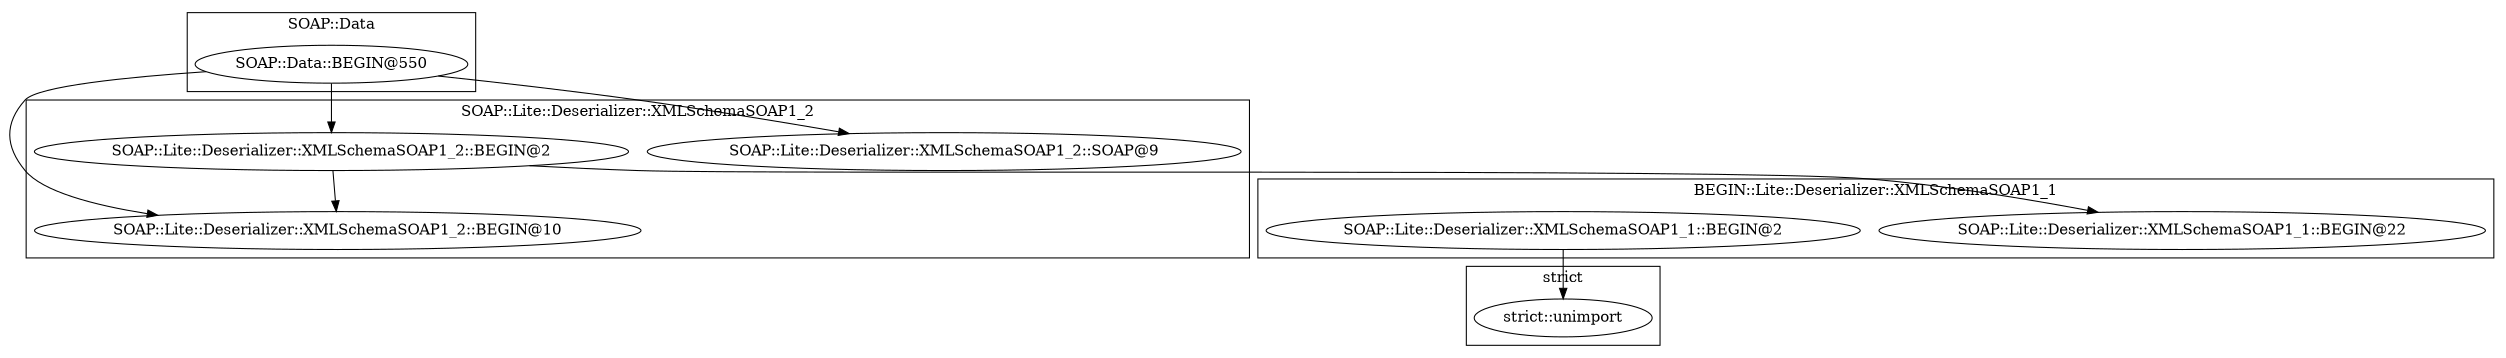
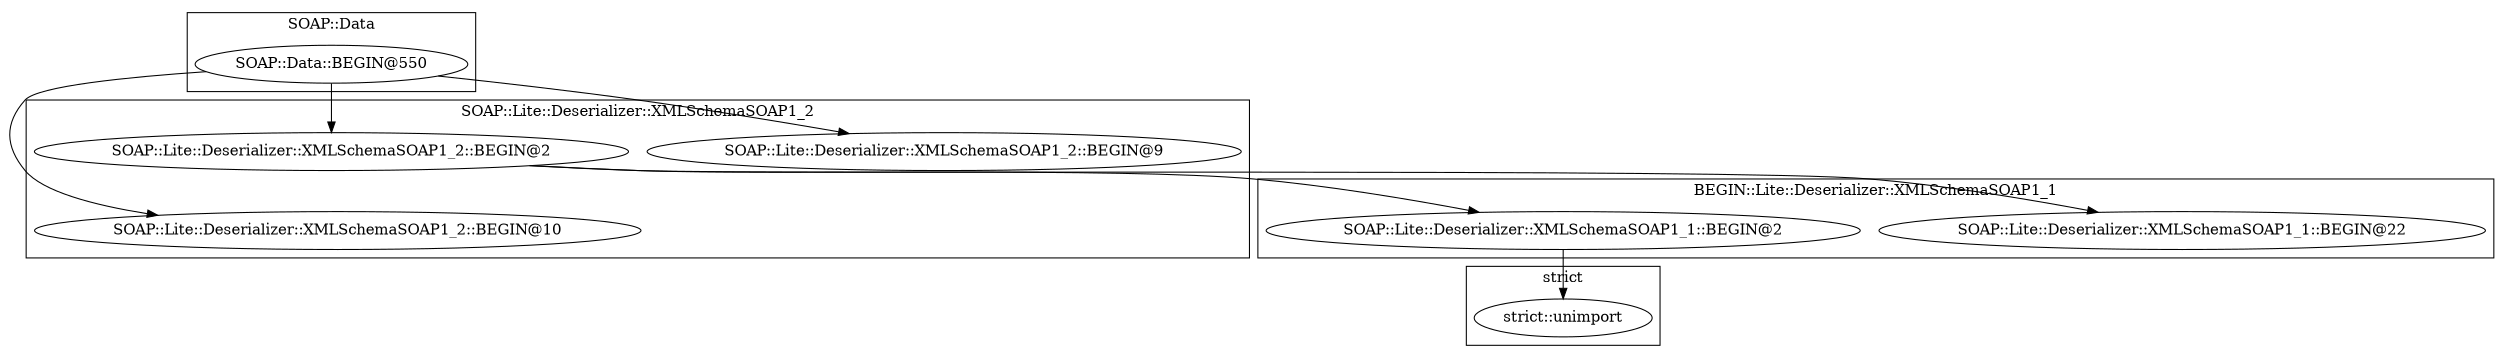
(944, 152) -> (944, 152)
(334, 186) -> (1001, 172)
